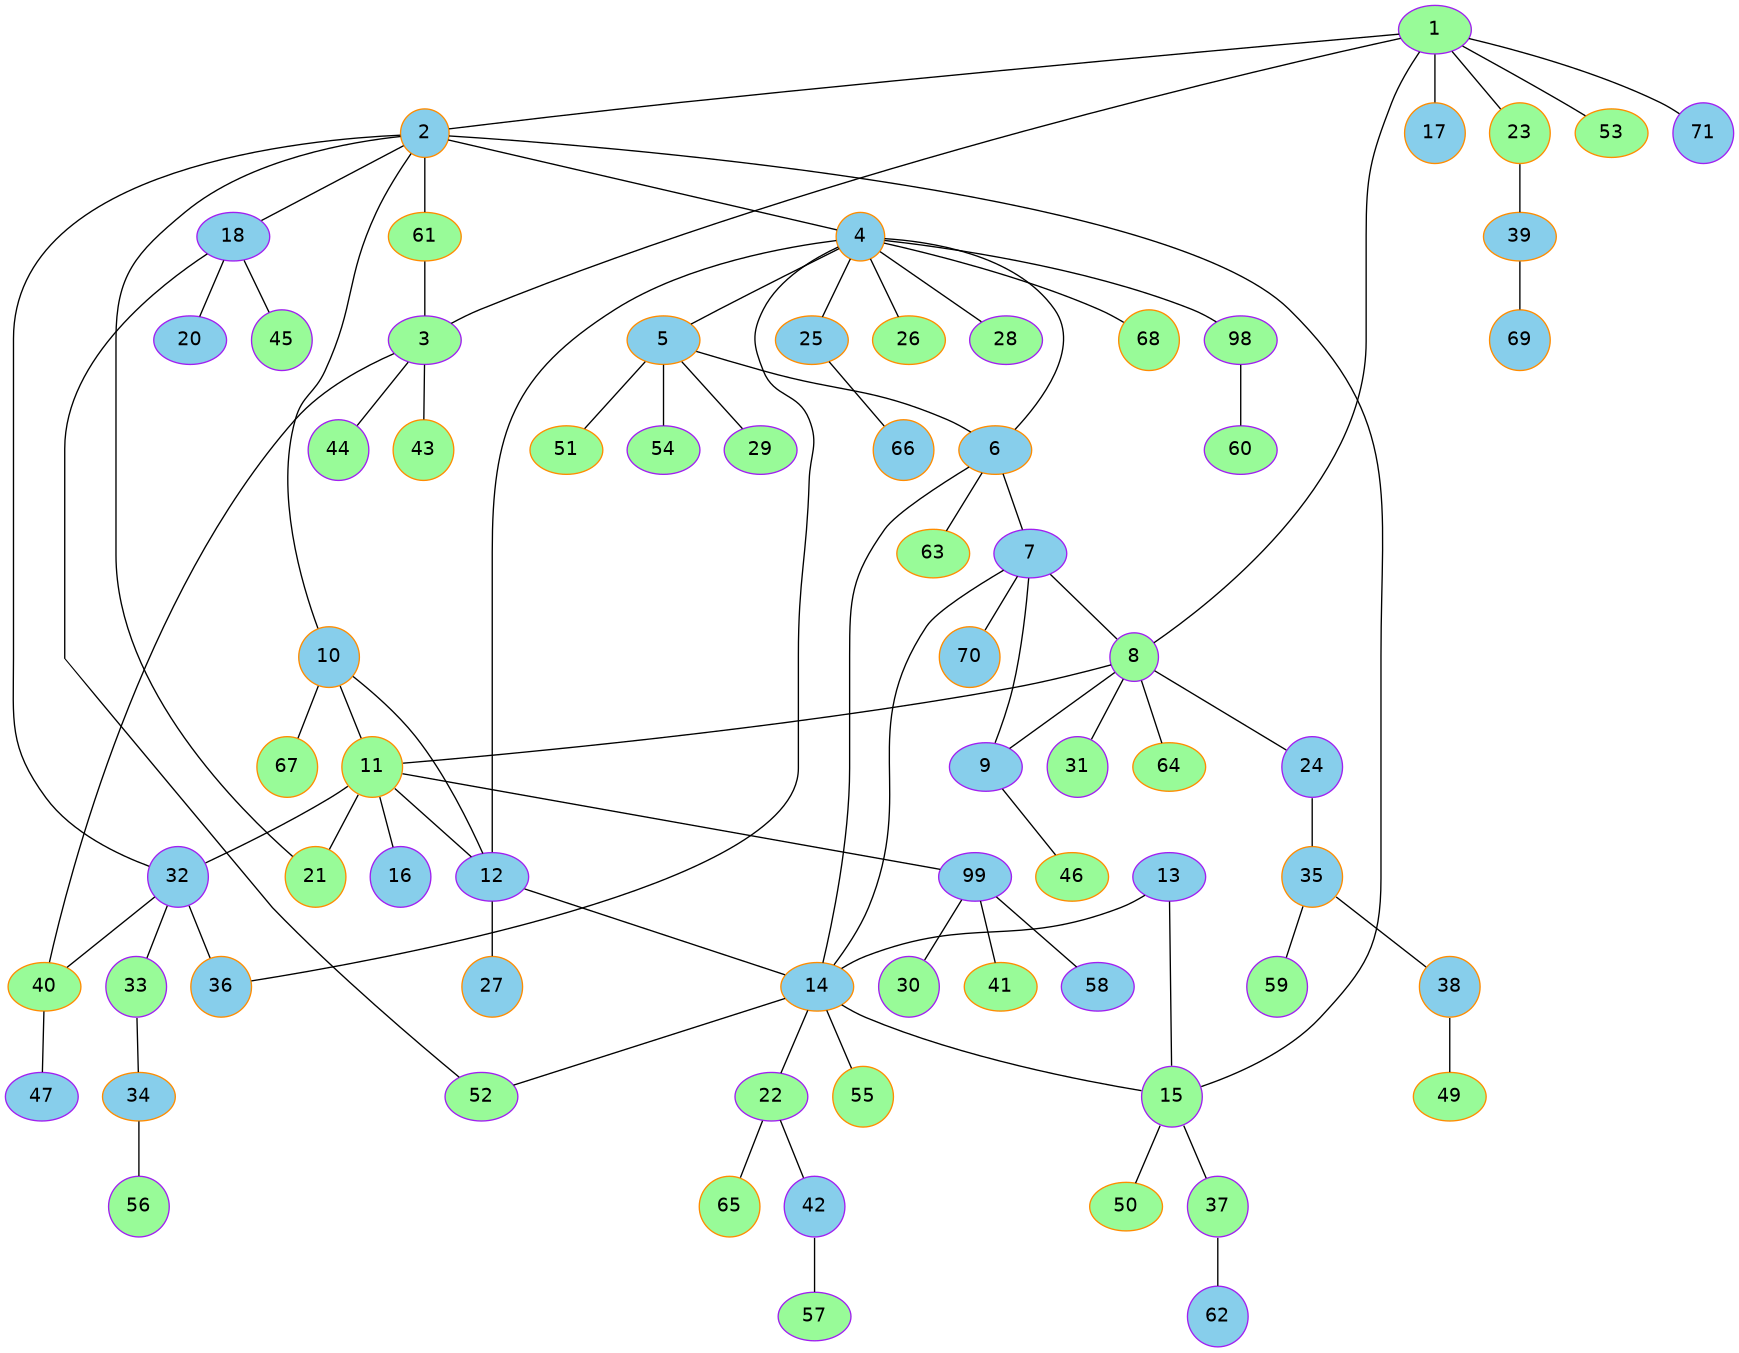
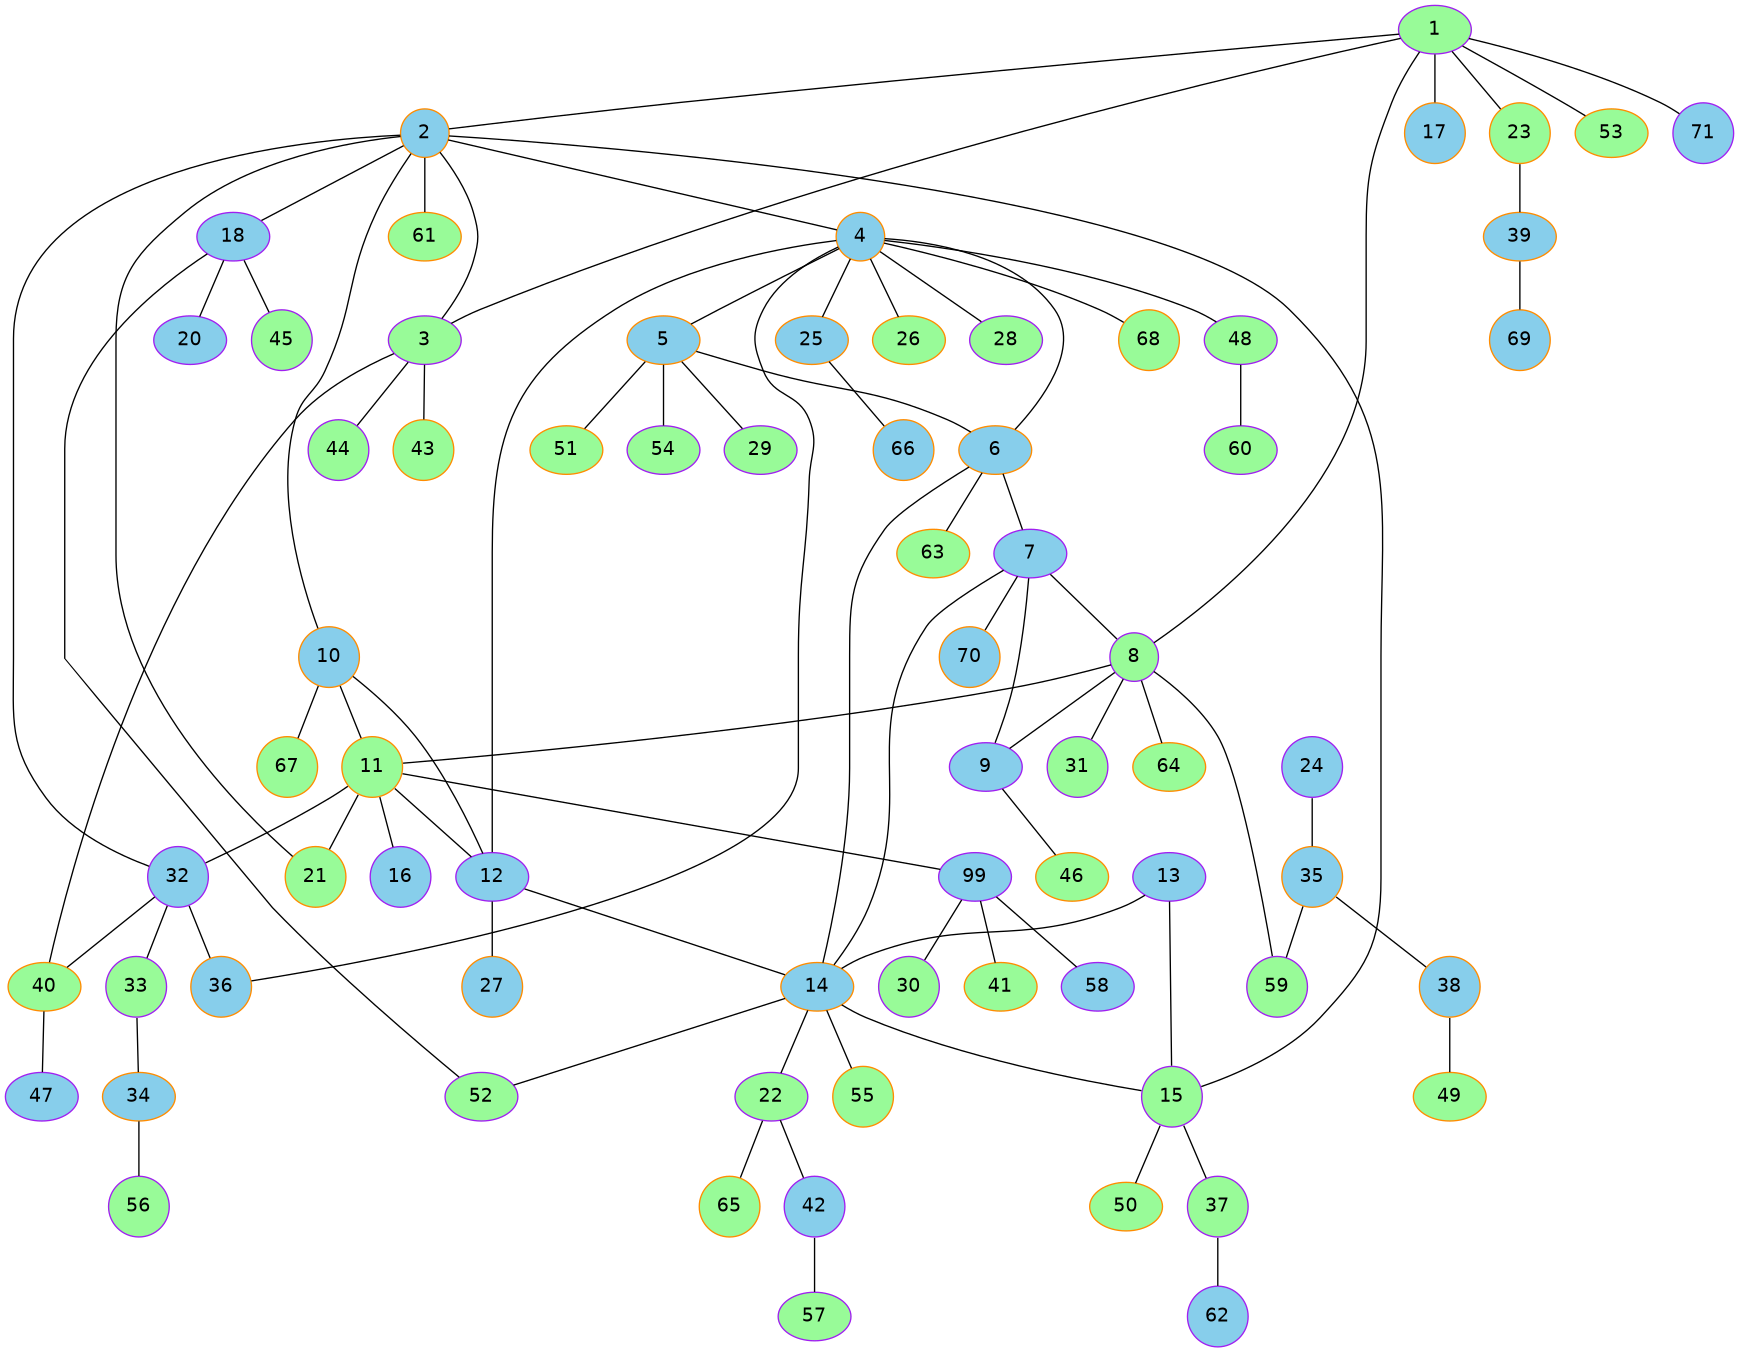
(425, 288) -> (478, 235)
(1241, 340) -> (1241, 340)
(1220, 710) -> (1240, 800)
